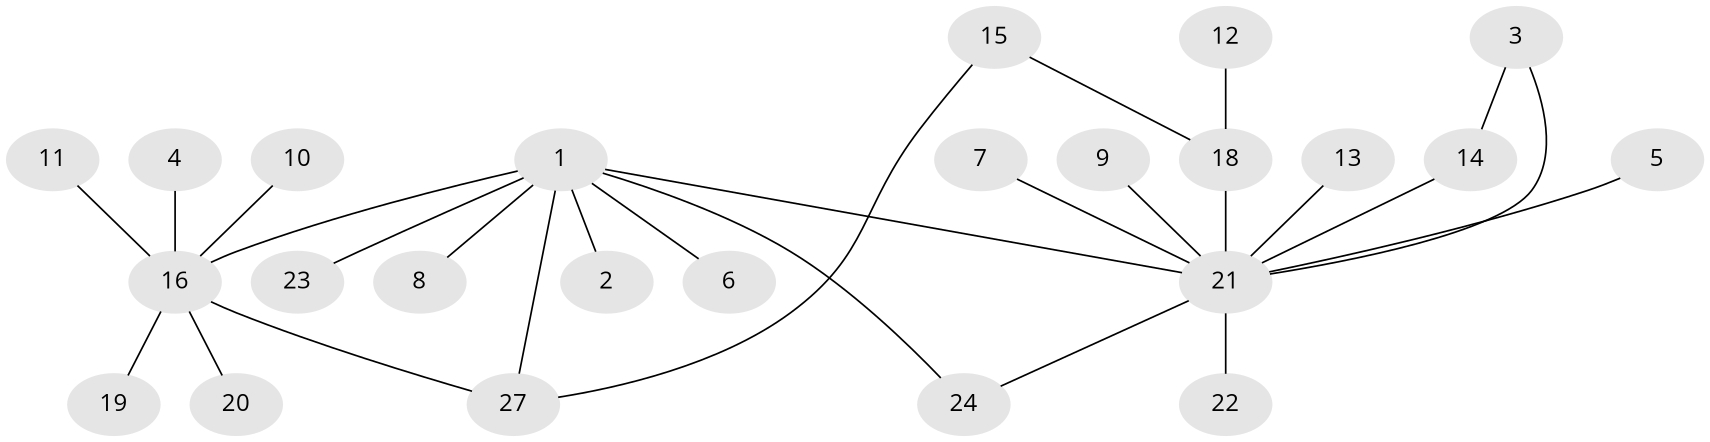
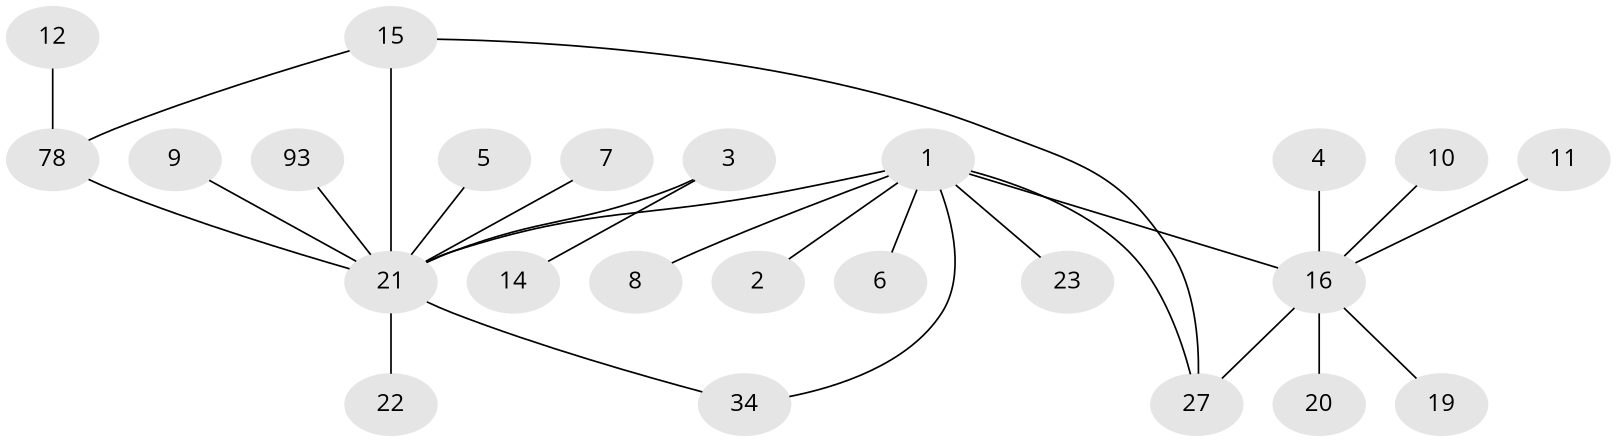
(1226, 160) -> (53, 160)
(1348, 160) -> (298, 160)
(1348, 221) -> (391, 160)
(964, 405) -> (745, 405)
